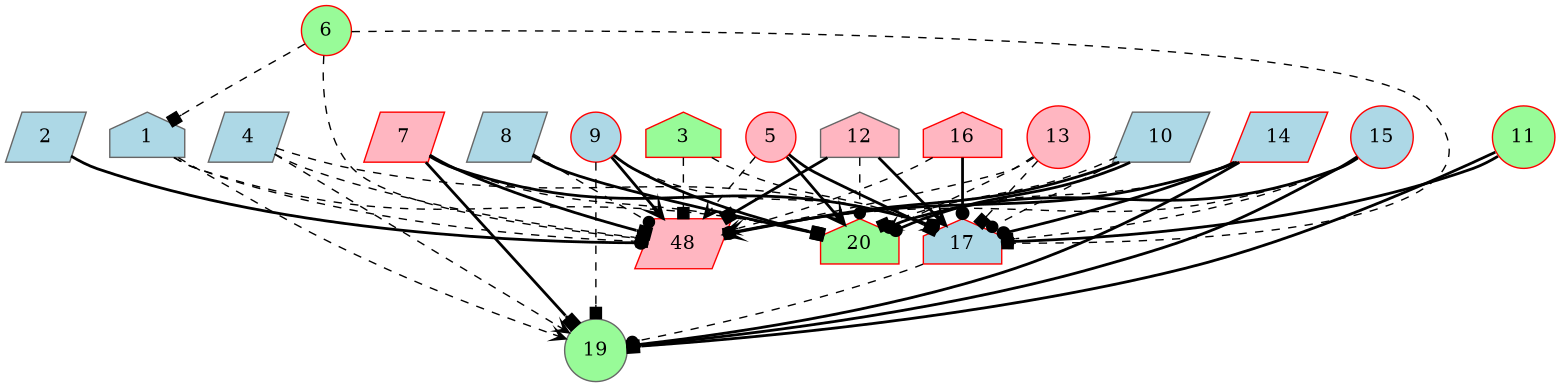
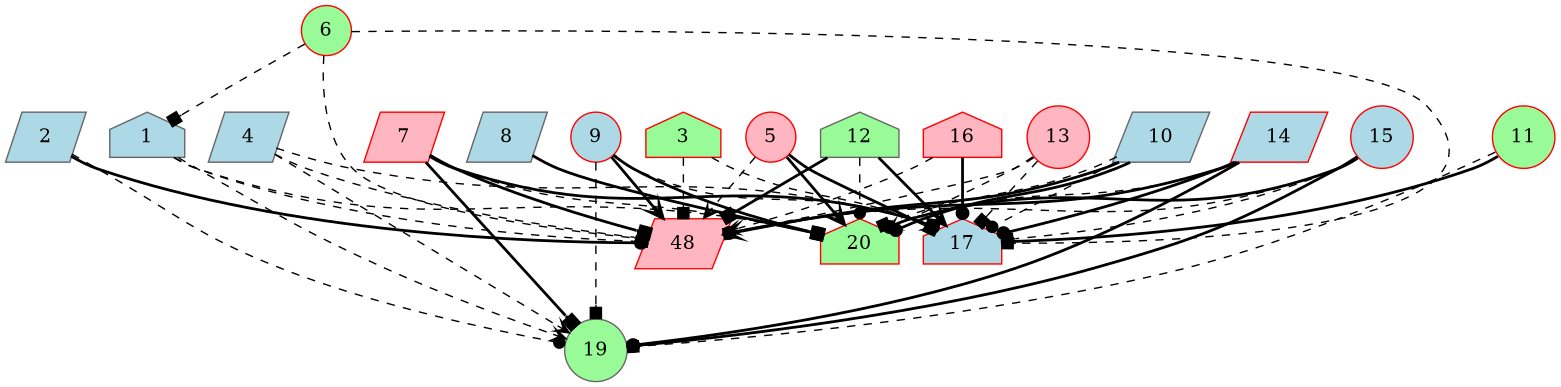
(860, 137) -> (860, 137)
(589, 187) -> none
(1079, 291) -> (1079, 291)
(782, 308) -> (302, 276)
